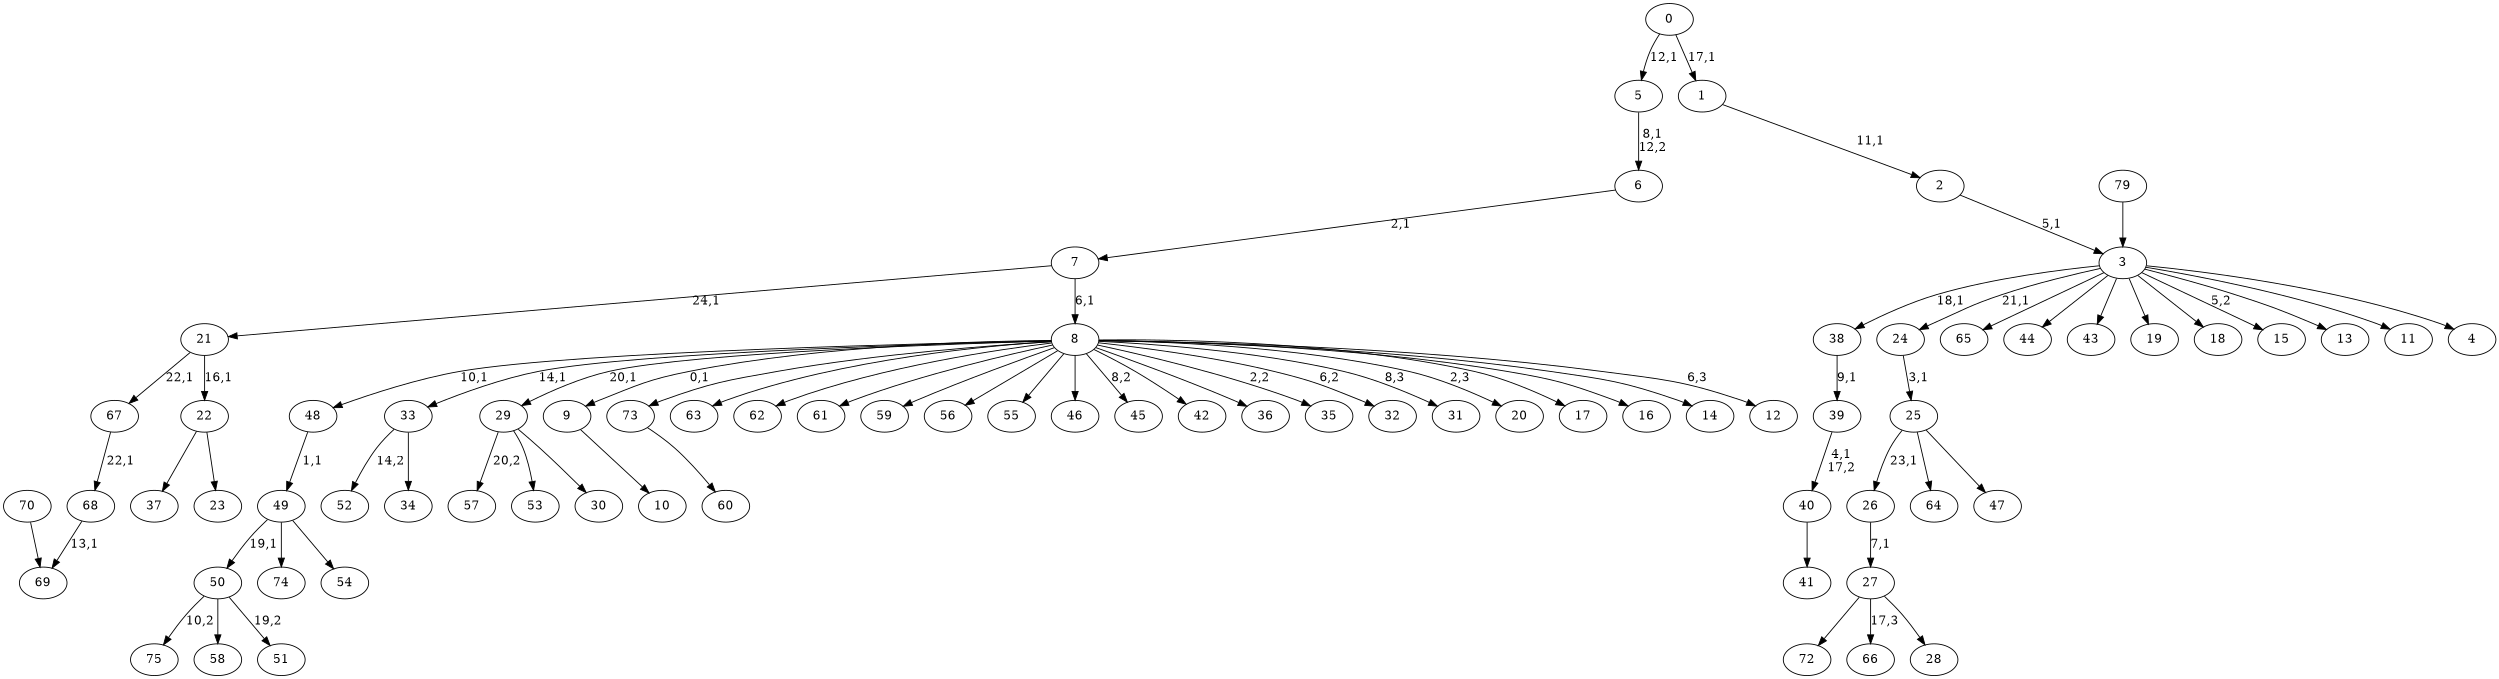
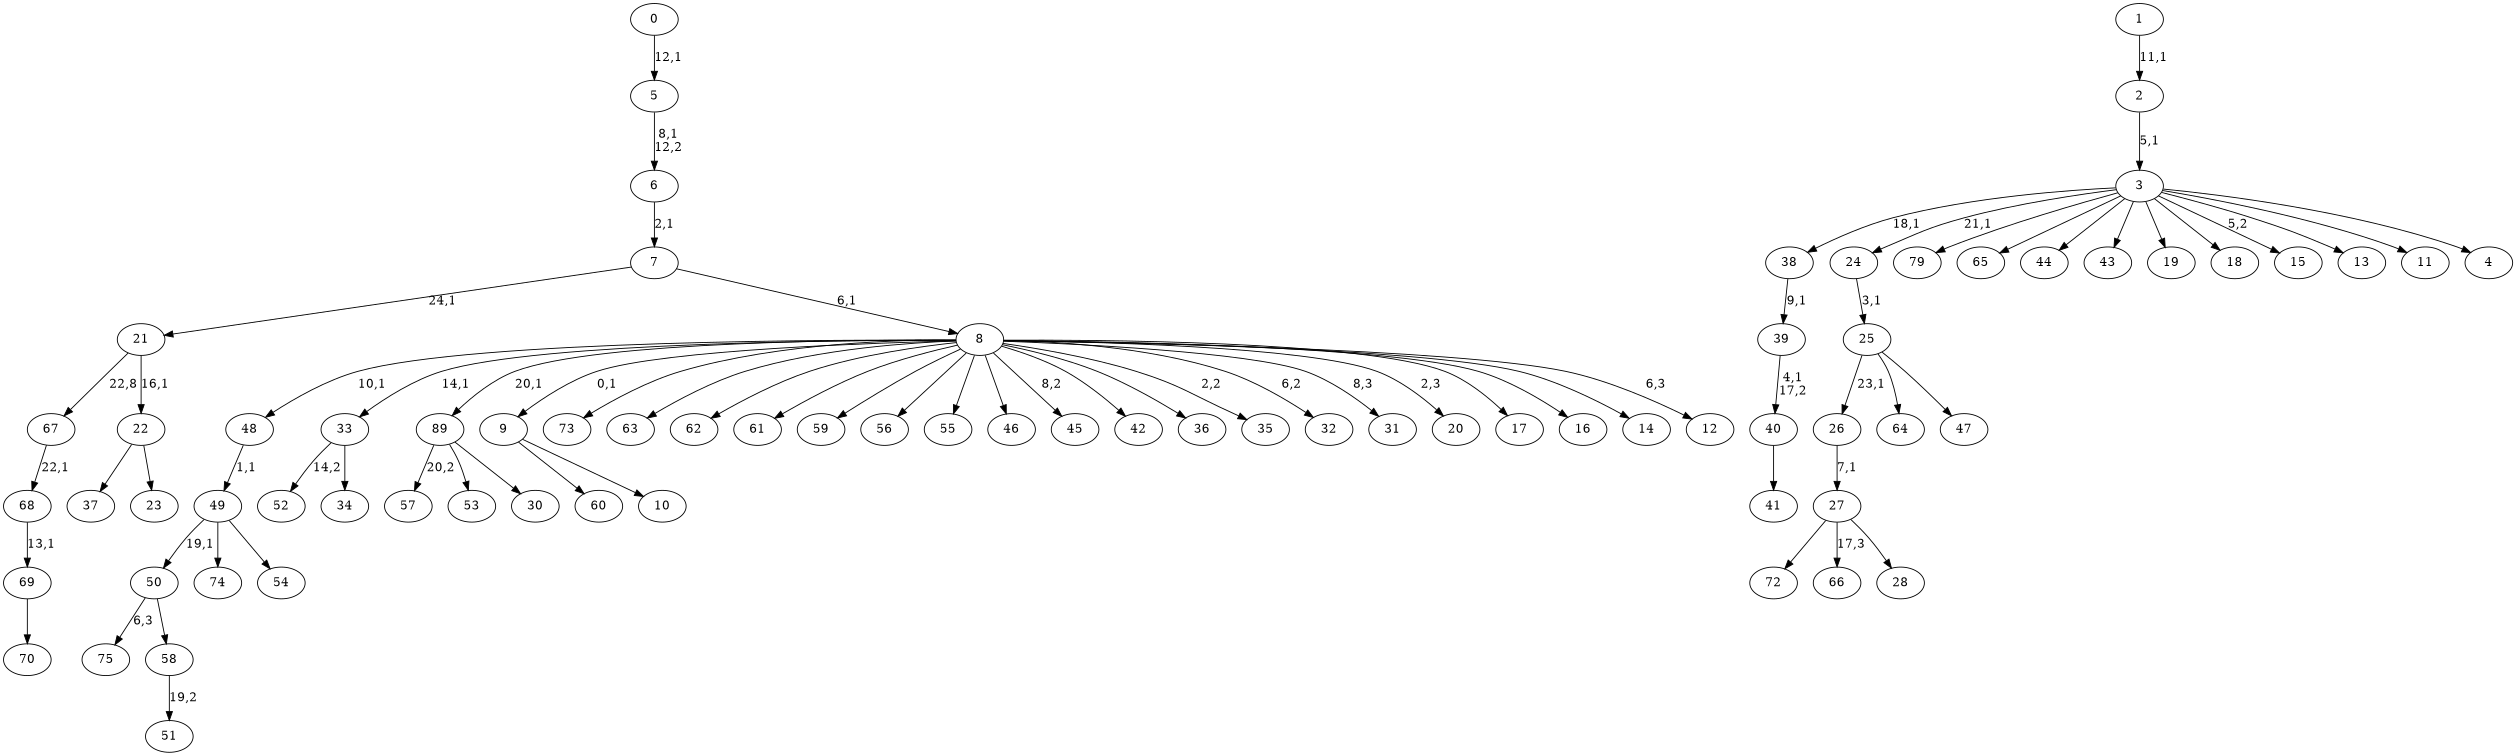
(1684, 53) -> none
(2123, 220) -> (2030, 219)
(180, 378) -> (123, 385)
(504, 416) -> (440, 430)
(681, 454) -> (548, 465)
(34, 540) -> (27, 617)
(247, 618) -> (169, 694)
(200, 621) -> (143, 621)
